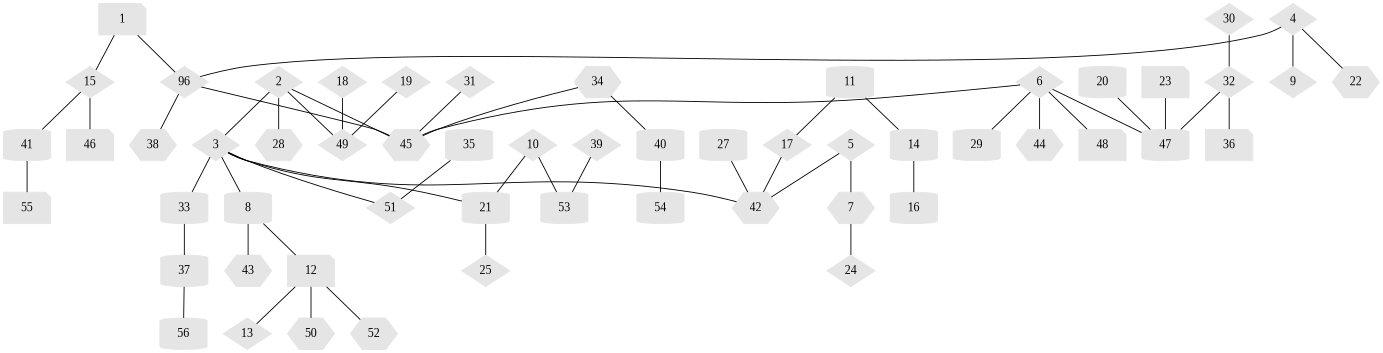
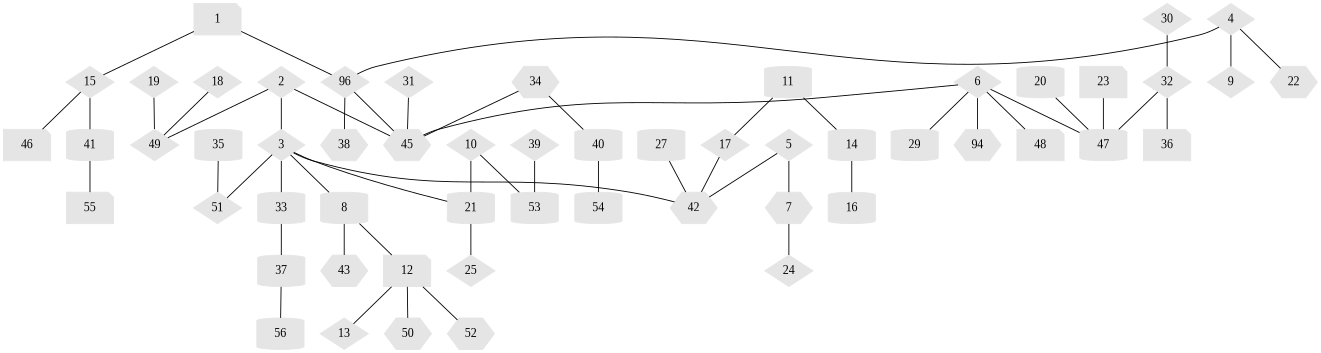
(279, 145) -> none
(1040, 145) -> (978, 145)
